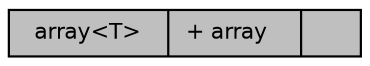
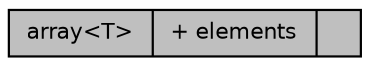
(227, 32) -> (235, 32)
